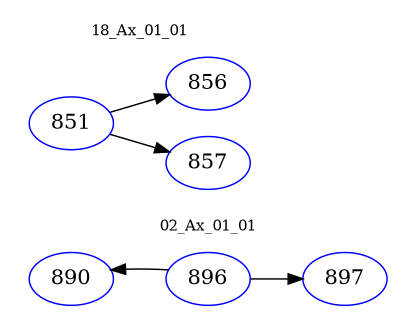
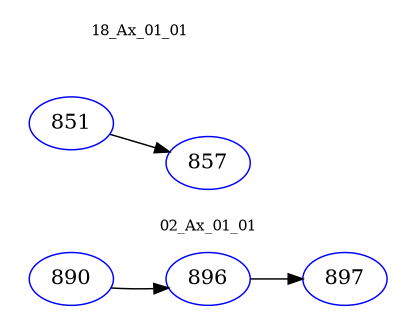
(208, 84) -> none
(147, 269) -> (132, 289)
